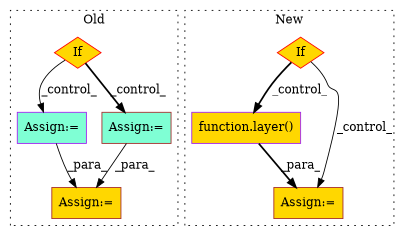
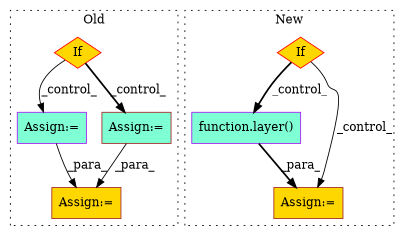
(246, 128) -> (246, 128)
